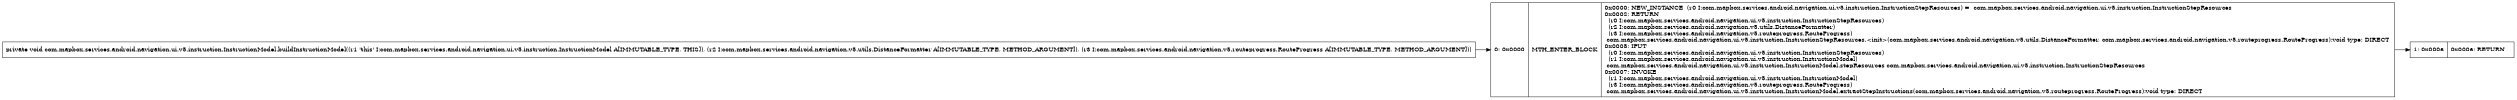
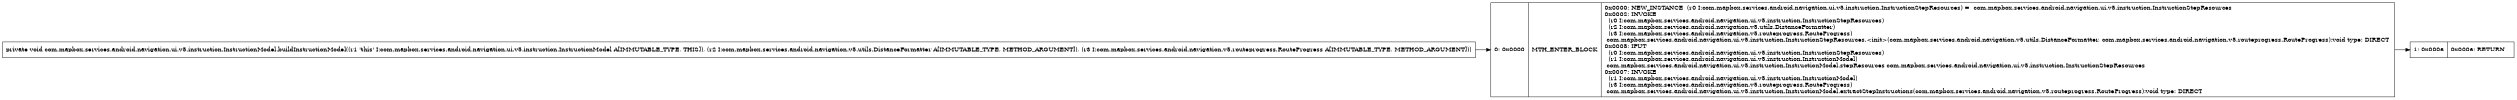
(1634, 14) -> (1633, 14)
